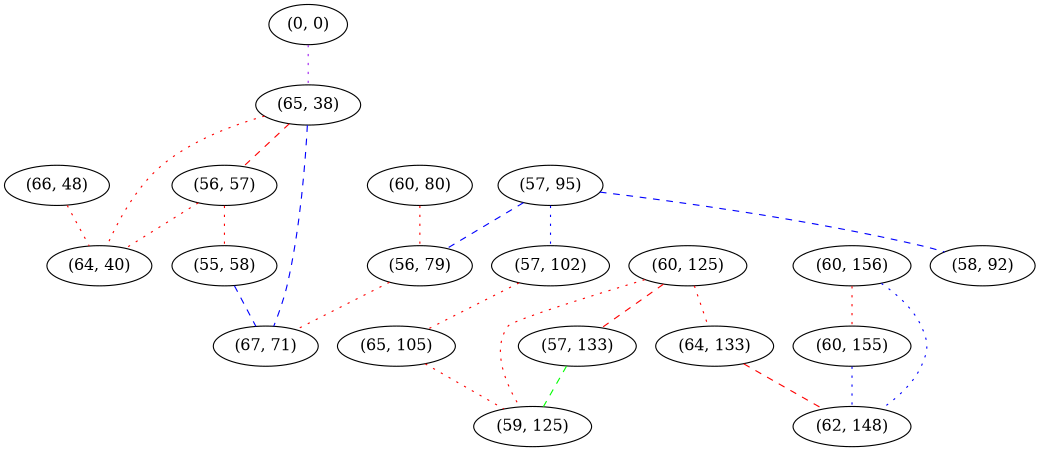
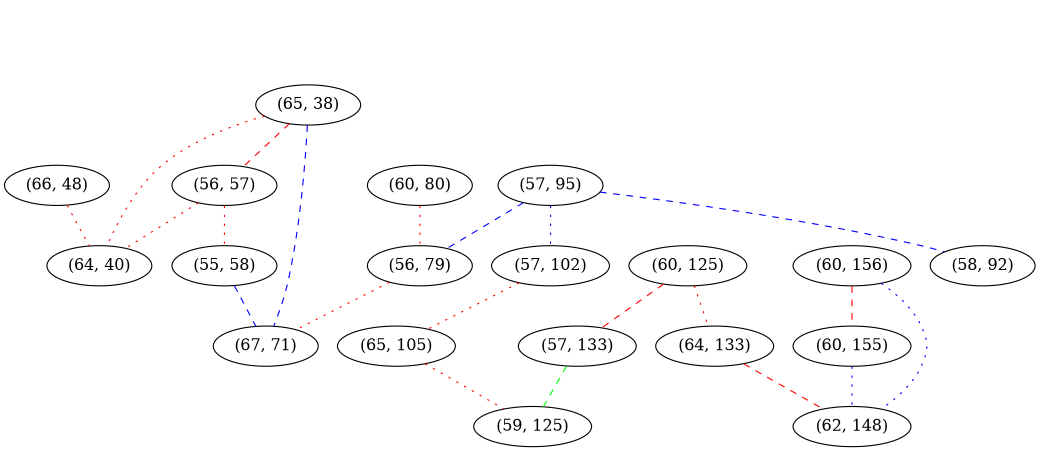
(308, 25) -> none
(852, 306) -> (852, 306)
(535, 315) -> none
